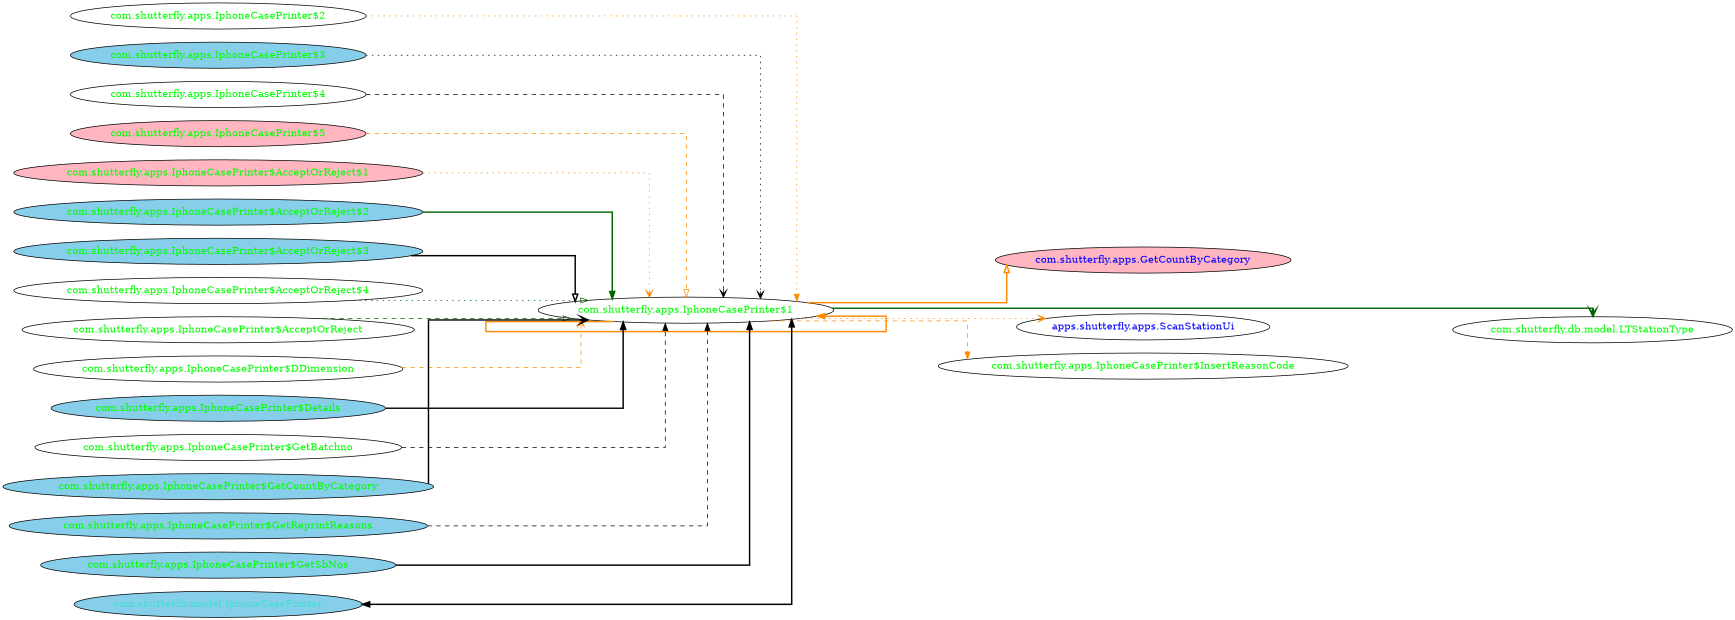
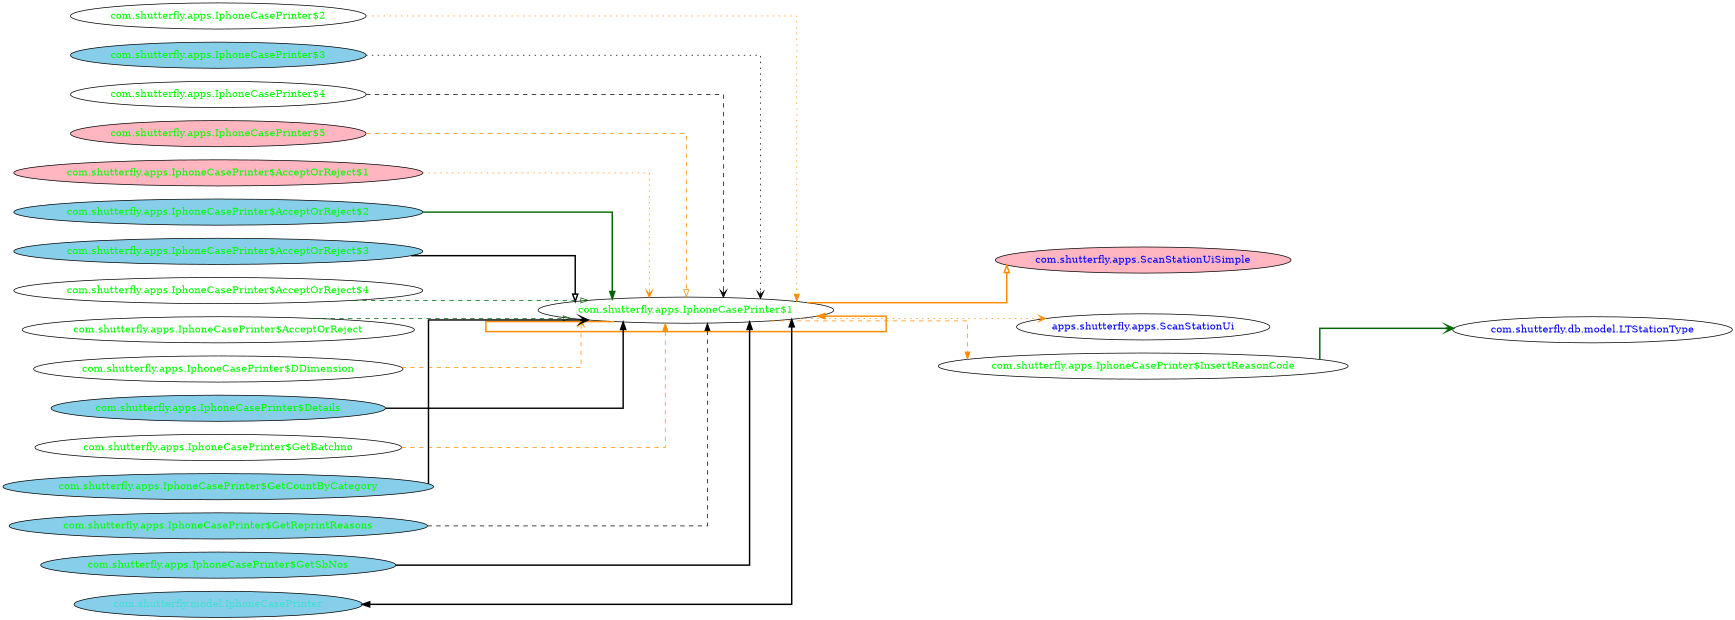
(1143, 260) -> (1143, 260)
(467, 300) -> (467, 300)
(1213, 308) -> (1368, 328)
(1593, 330) -> (1593, 330)
(592, 447) -> (592, 447)
